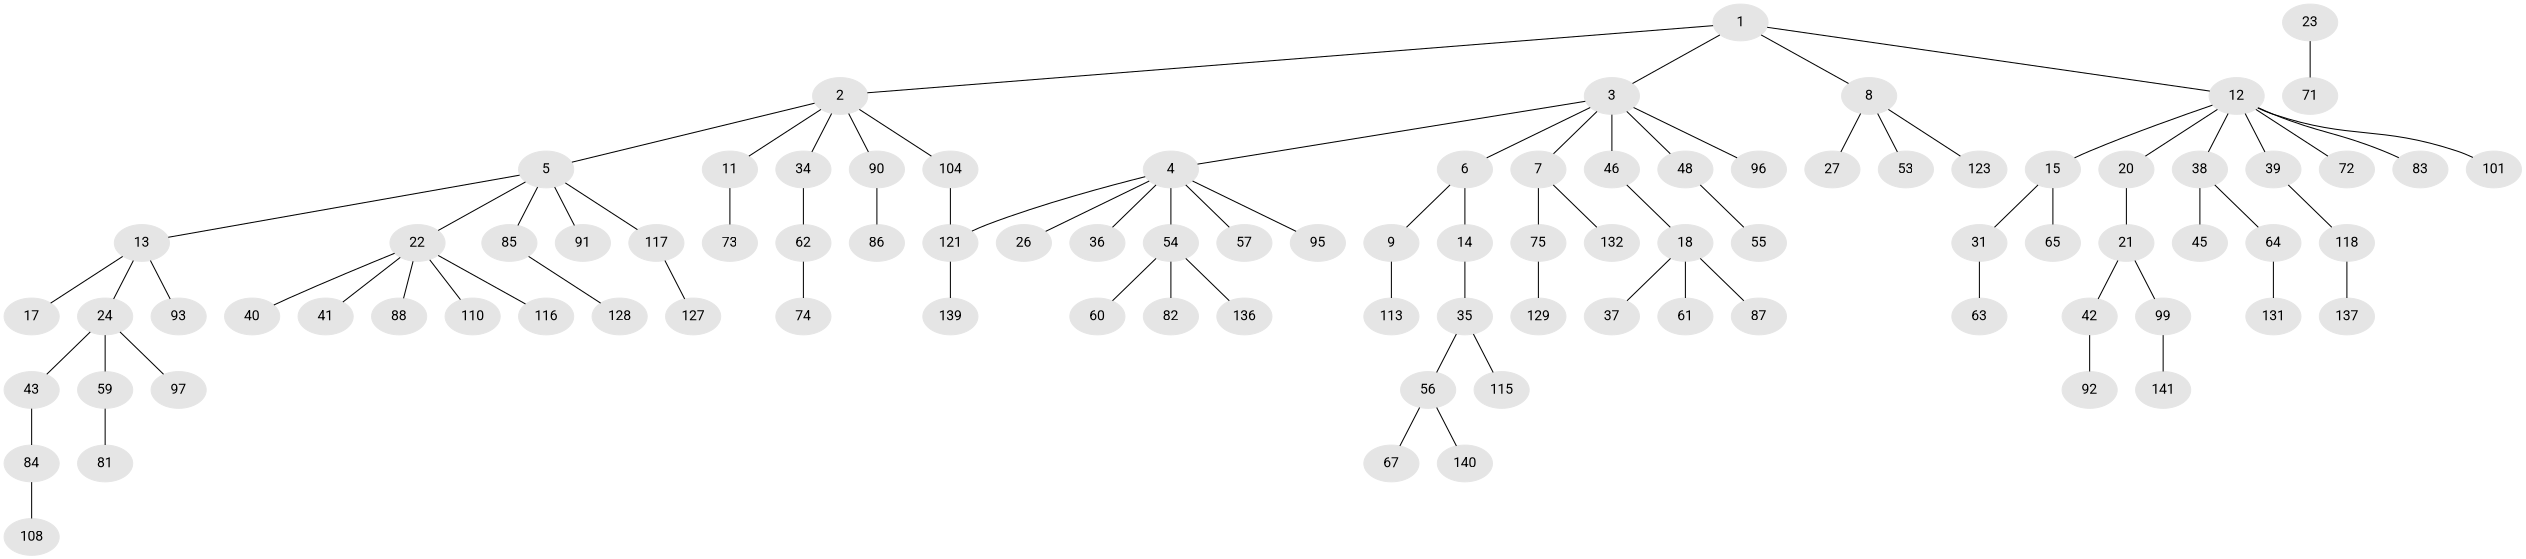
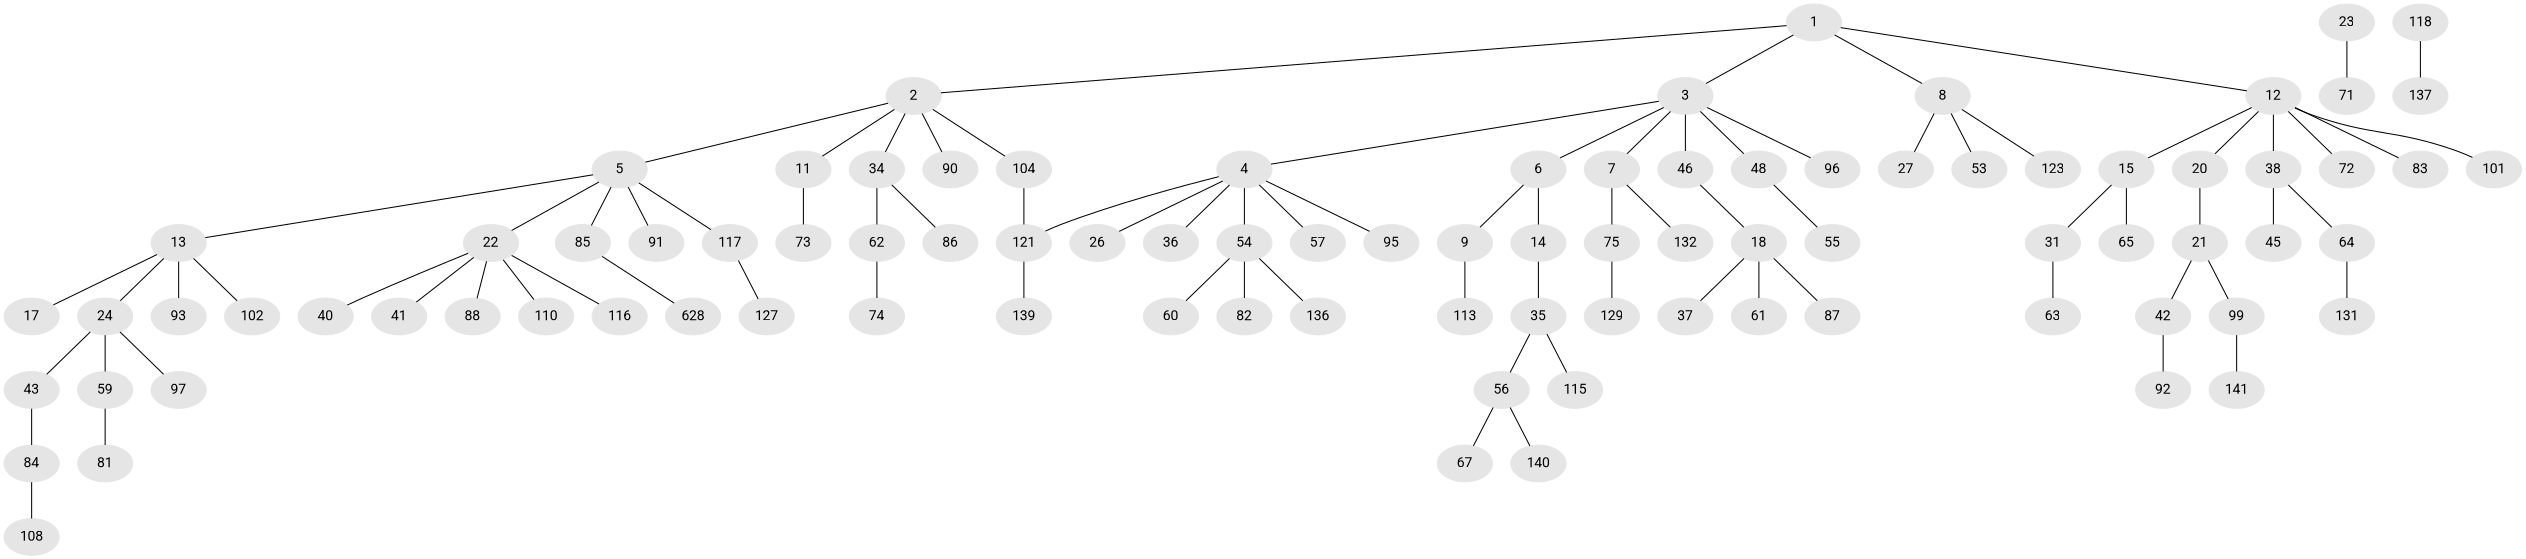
(2273, 169) -> none
(877, 206) -> (914, 206)
none -> (252, 316)
(620, 316) -> (693, 316)
